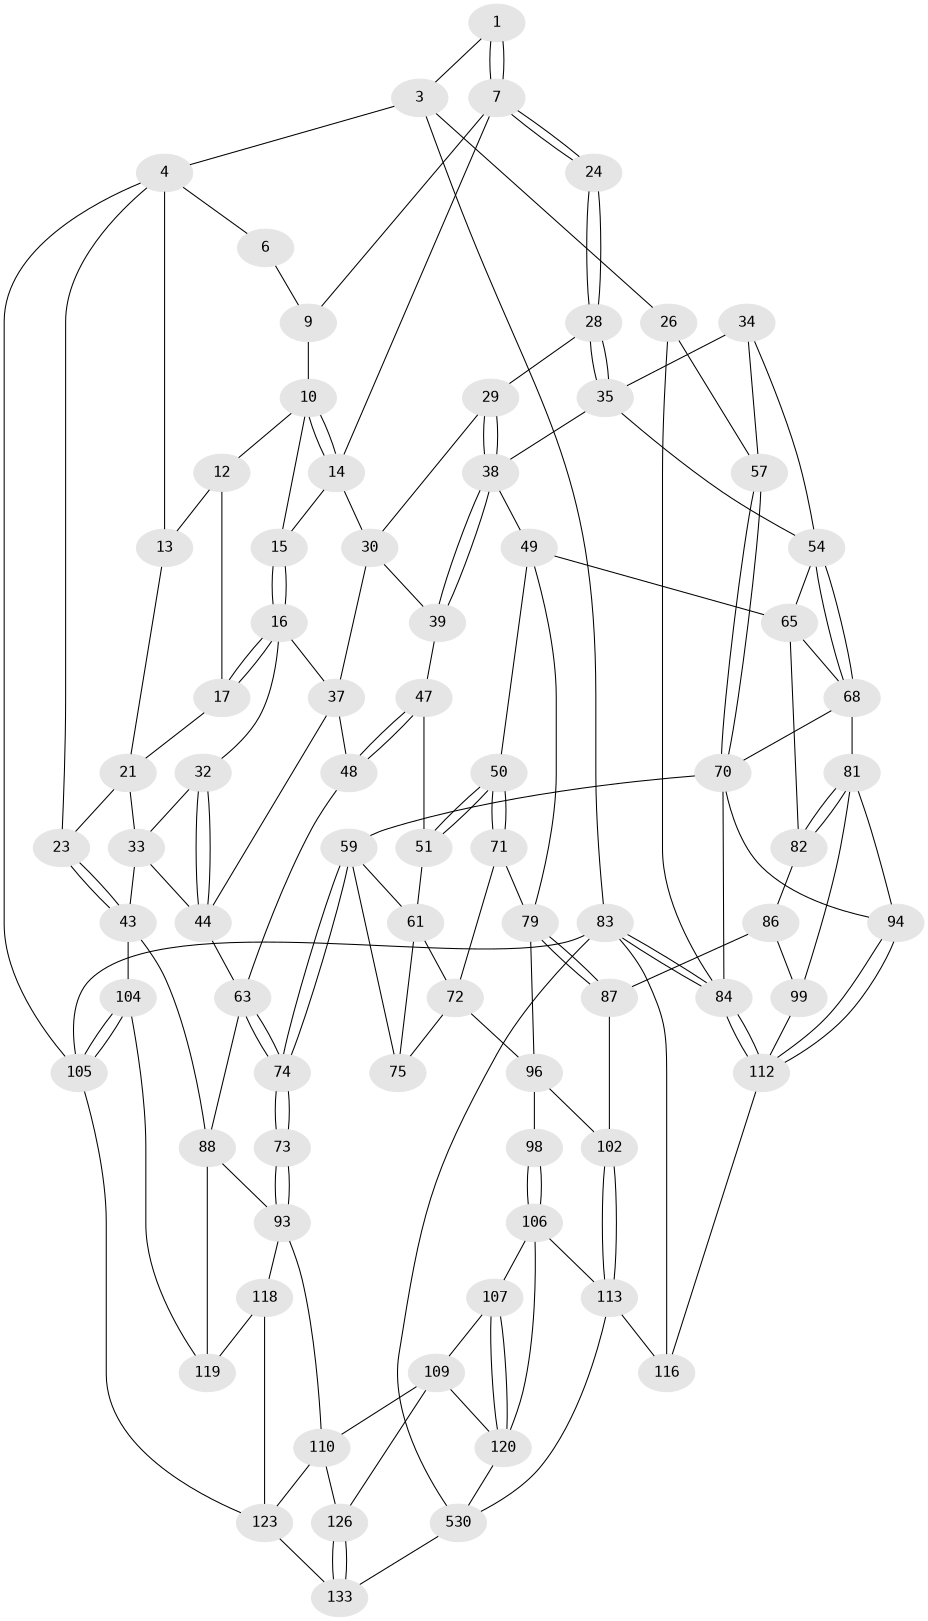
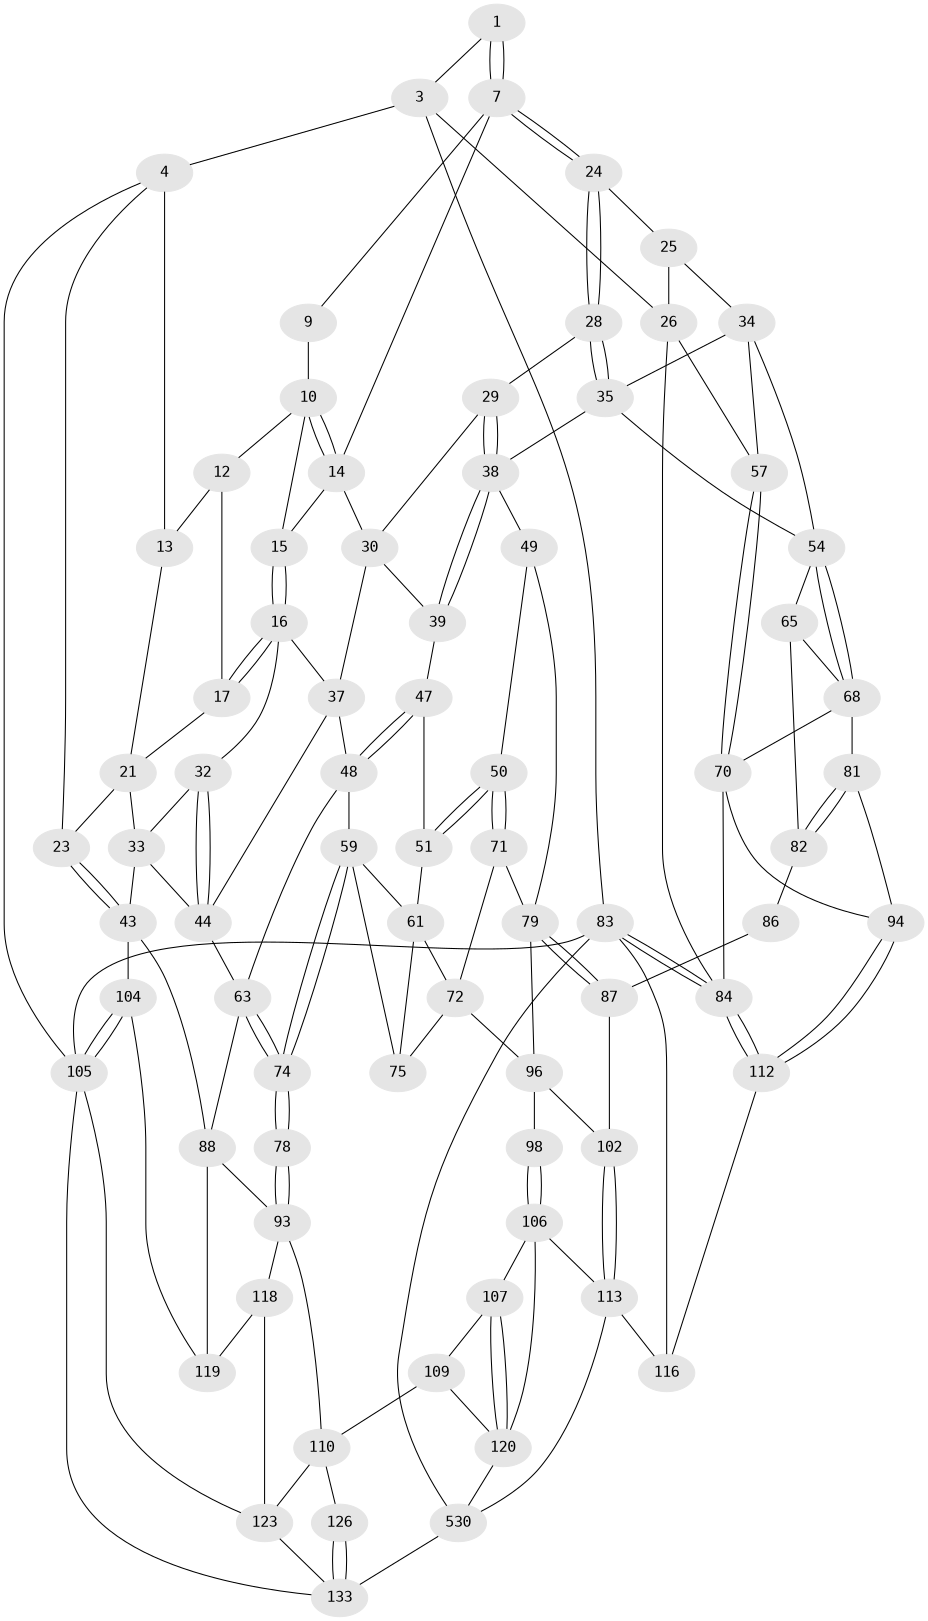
(266, 248) -> none
none -> (669, 248)
(654, 584) -> none
(531, 796) -> (349, 811)
(799, 998) -> none
(282, 1148) -> (282, 1148)
none -> (67, 1425)
(388, 1448) -> none
